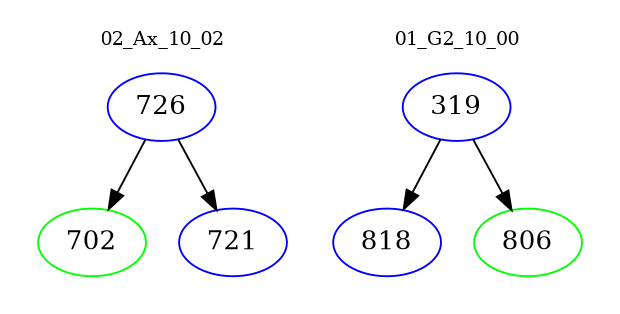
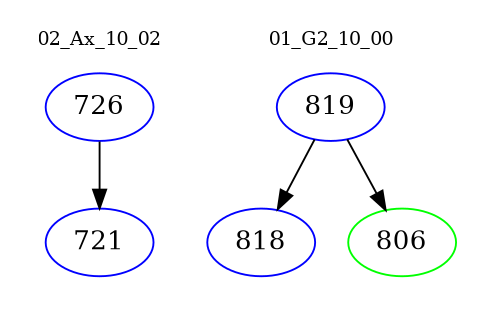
(457, 107) -> (331, 107)
(92, 242) -> none
